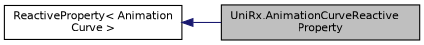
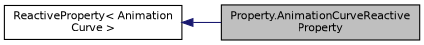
(321, 22) -> (321, 22)
